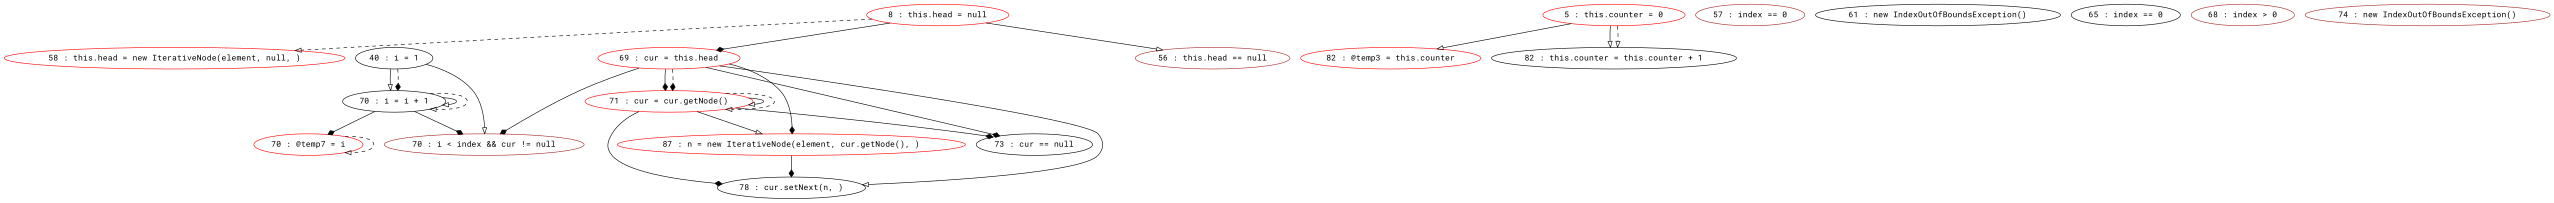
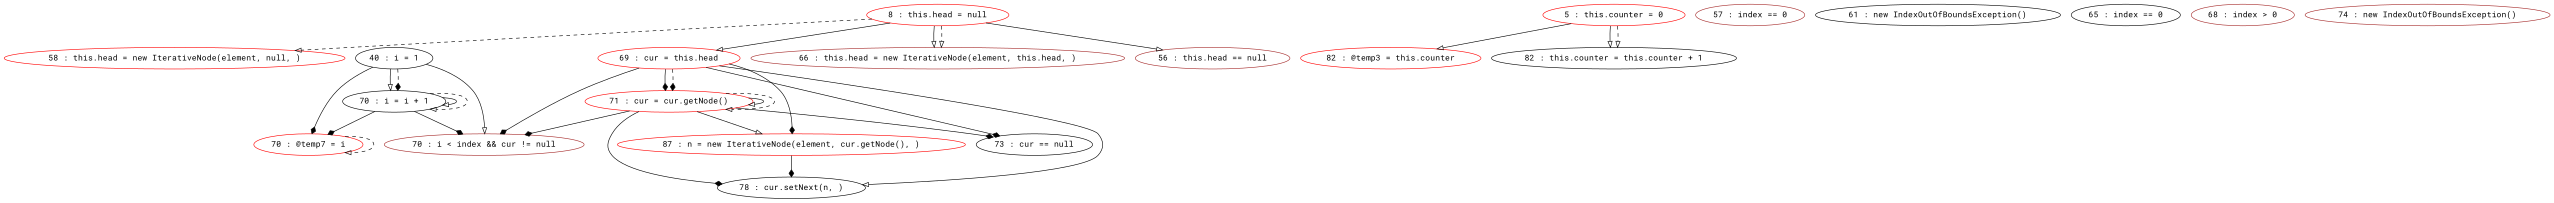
(806, 36) -> (806, 36)
none -> (938, 58)
none -> (337, 91)
none -> (581, 122)
